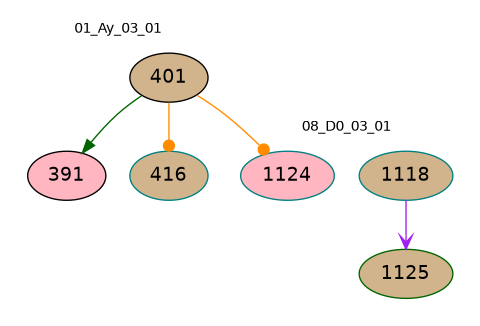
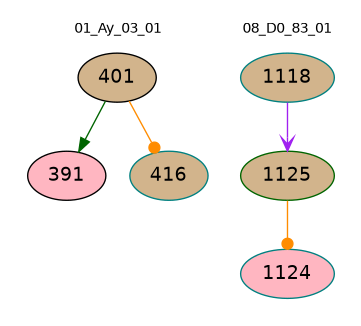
(239, 126) -> (287, 219)
(347, 127) -> (287, 29)
